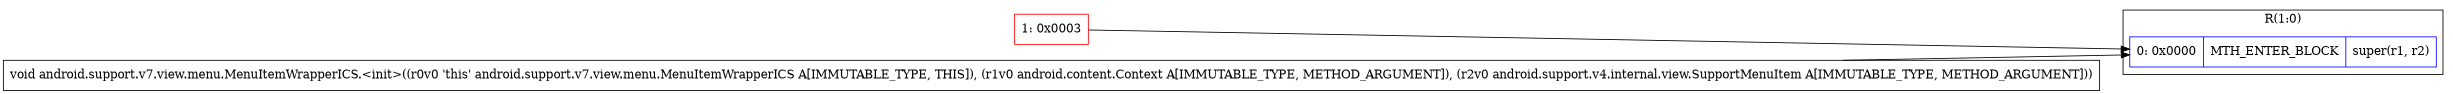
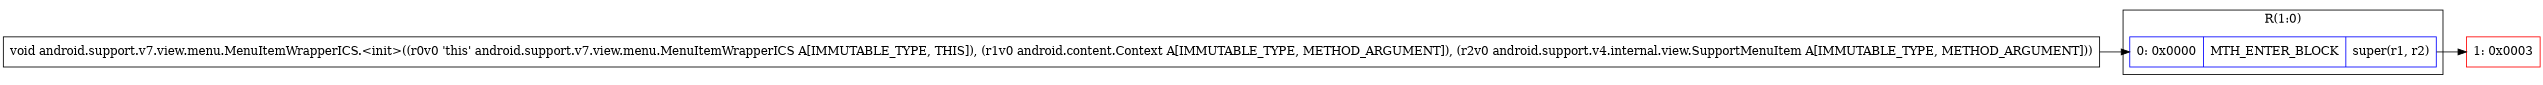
(1605, 39) -> (2448, 52)
